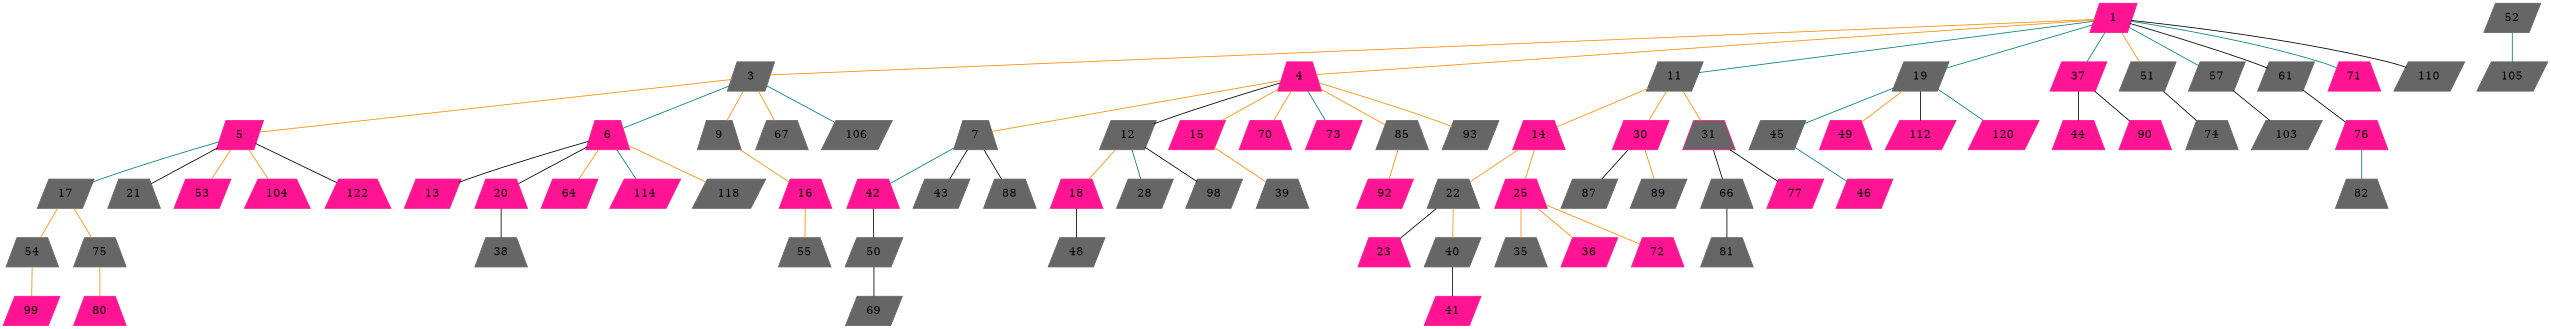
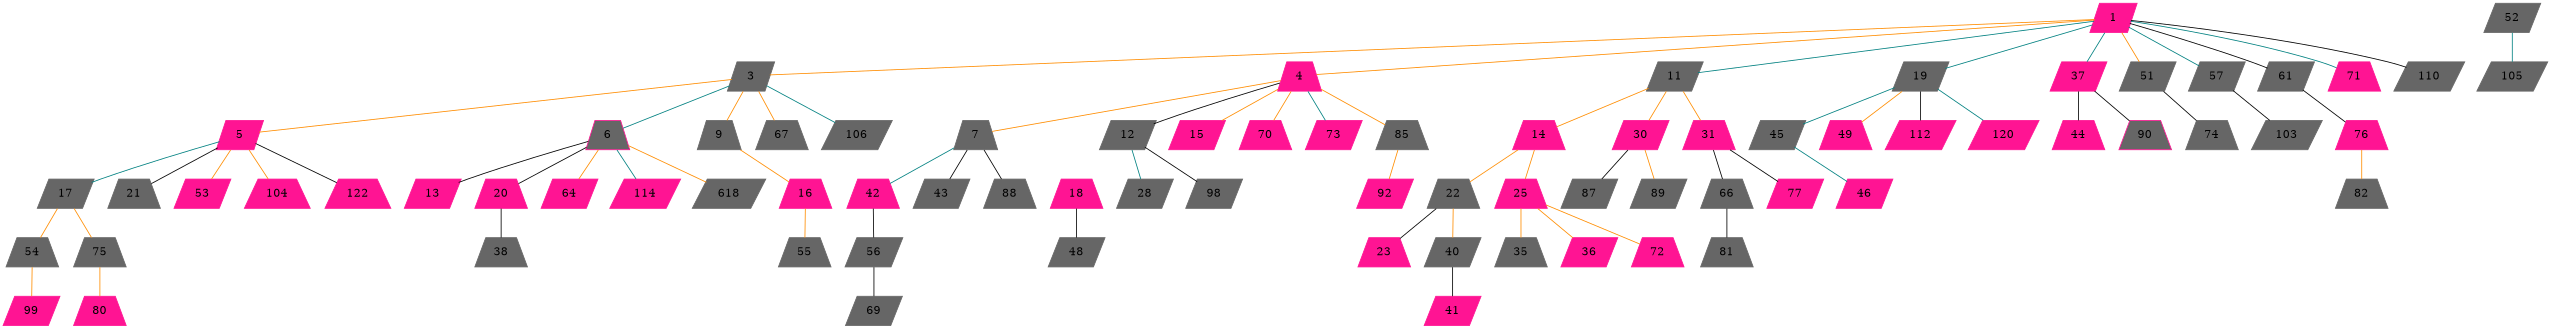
(608, 135) -> (608, 135)
(1471, 135) -> none
(1709, 135) -> (1709, 135)
(2145, 135) -> (2145, 135)
(1102, 164) -> none
(2362, 164) -> (2362, 164)
(729, 194) -> (729, 194)
(1283, 194) -> none
(874, 252) -> (874, 252)
